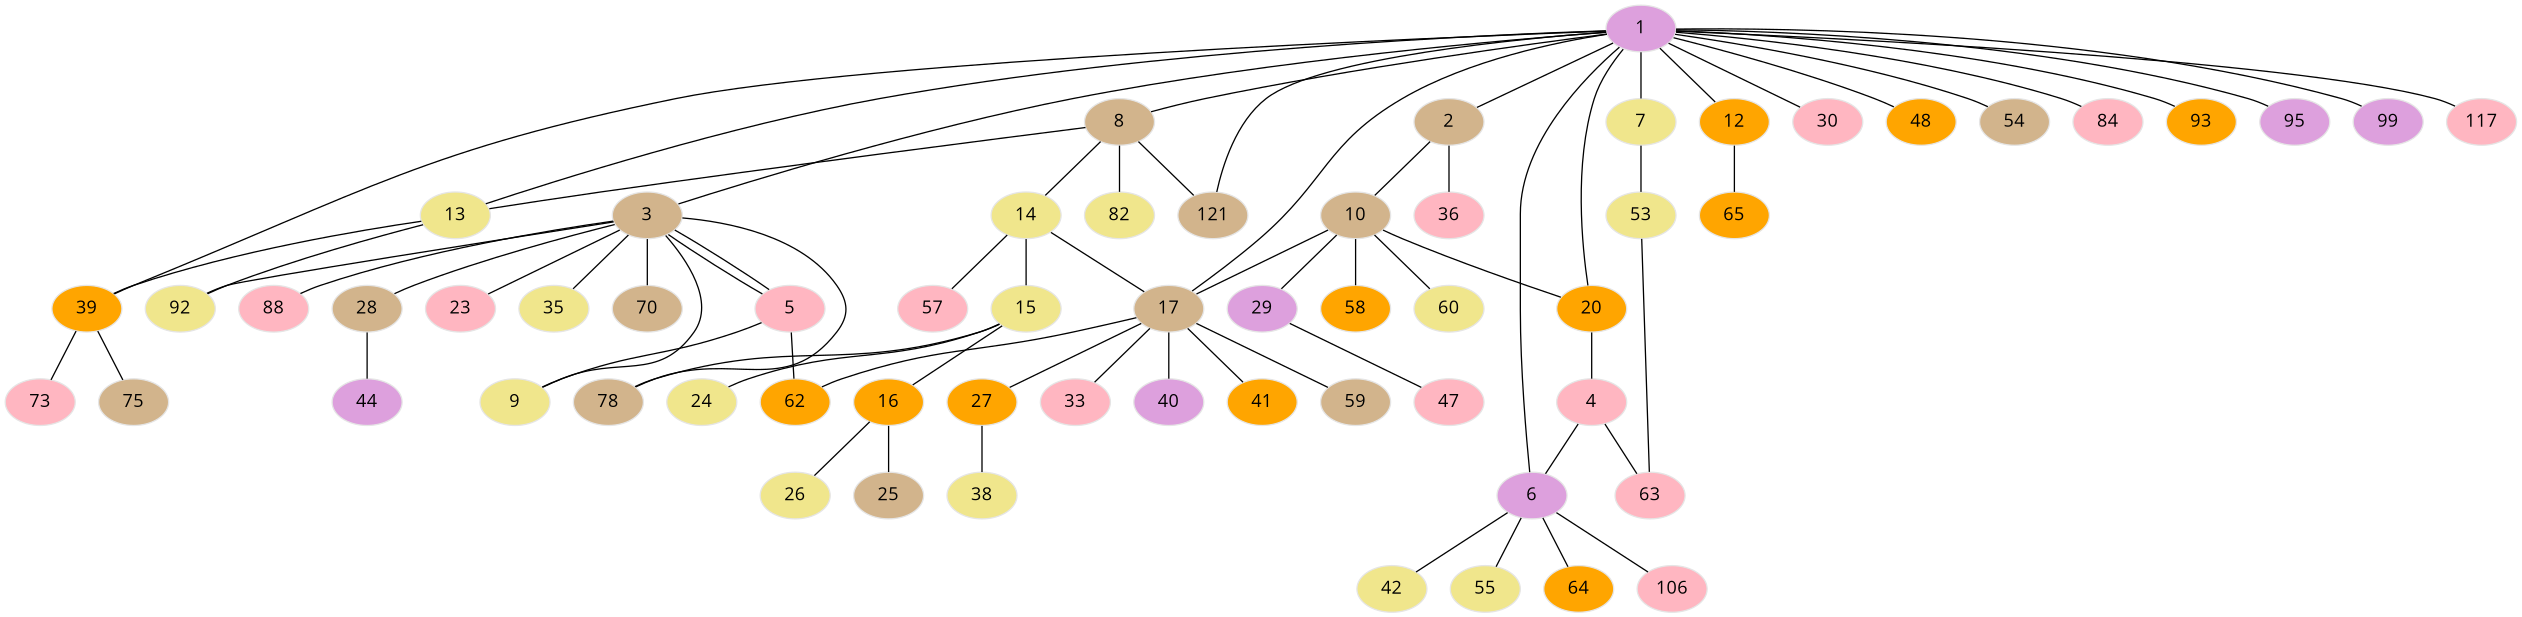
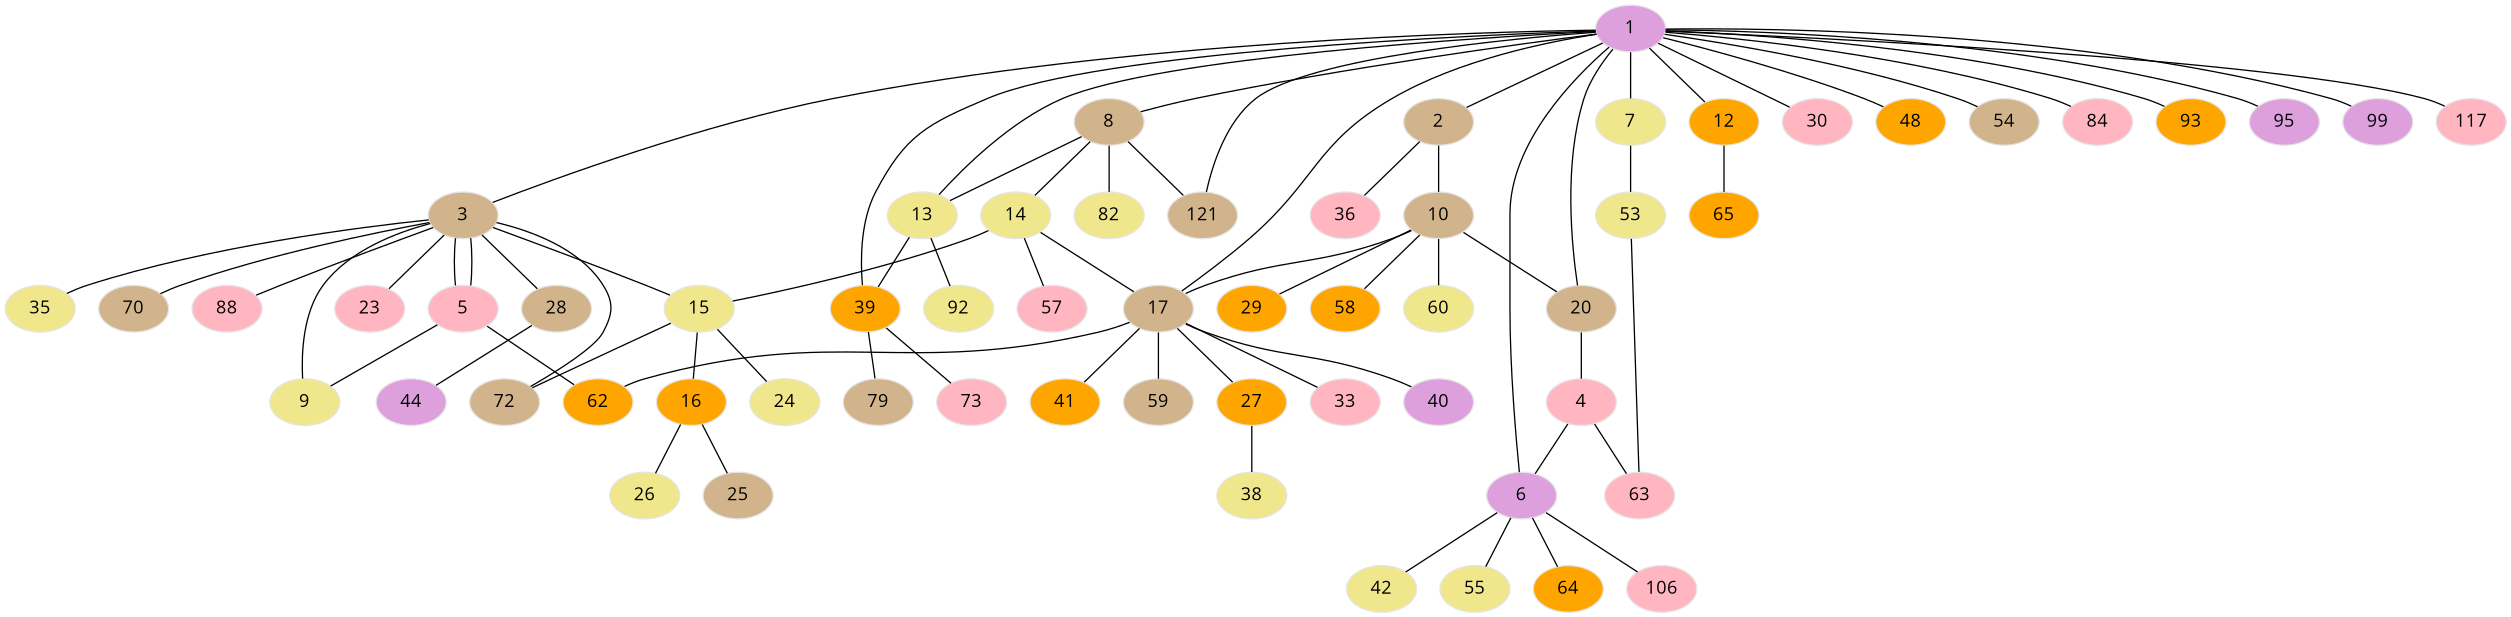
(379, 259) -> (600, 267)
(1262, 309) -> (1252, 309)
(1592, 309) -> (1581, 309)
(134, 402) -> (878, 402)
(608, 402) -> (505, 402)
(1449, 402) -> none
